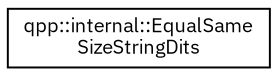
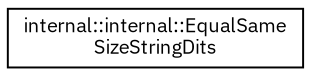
(139, 38) -> (155, 38)
